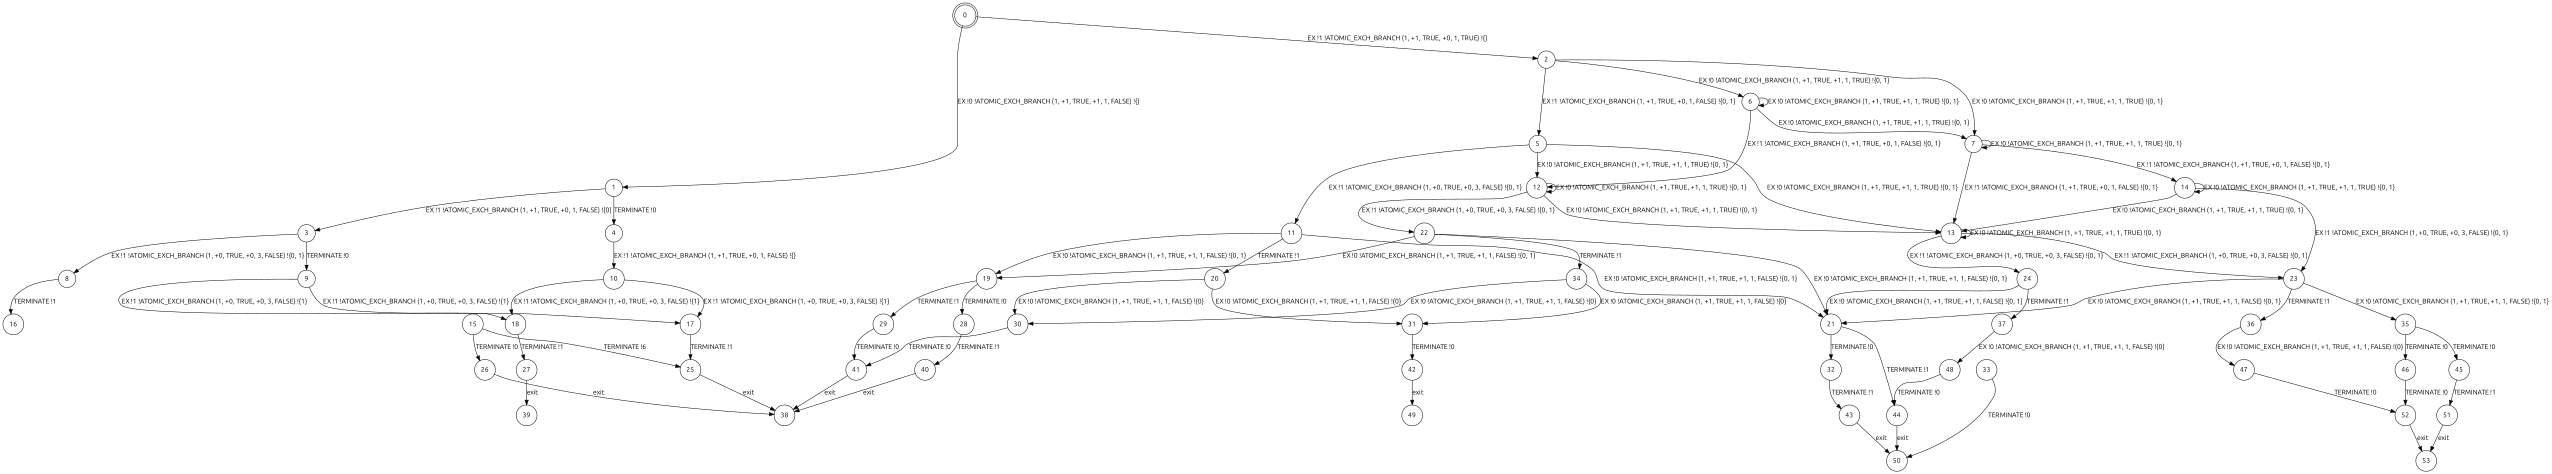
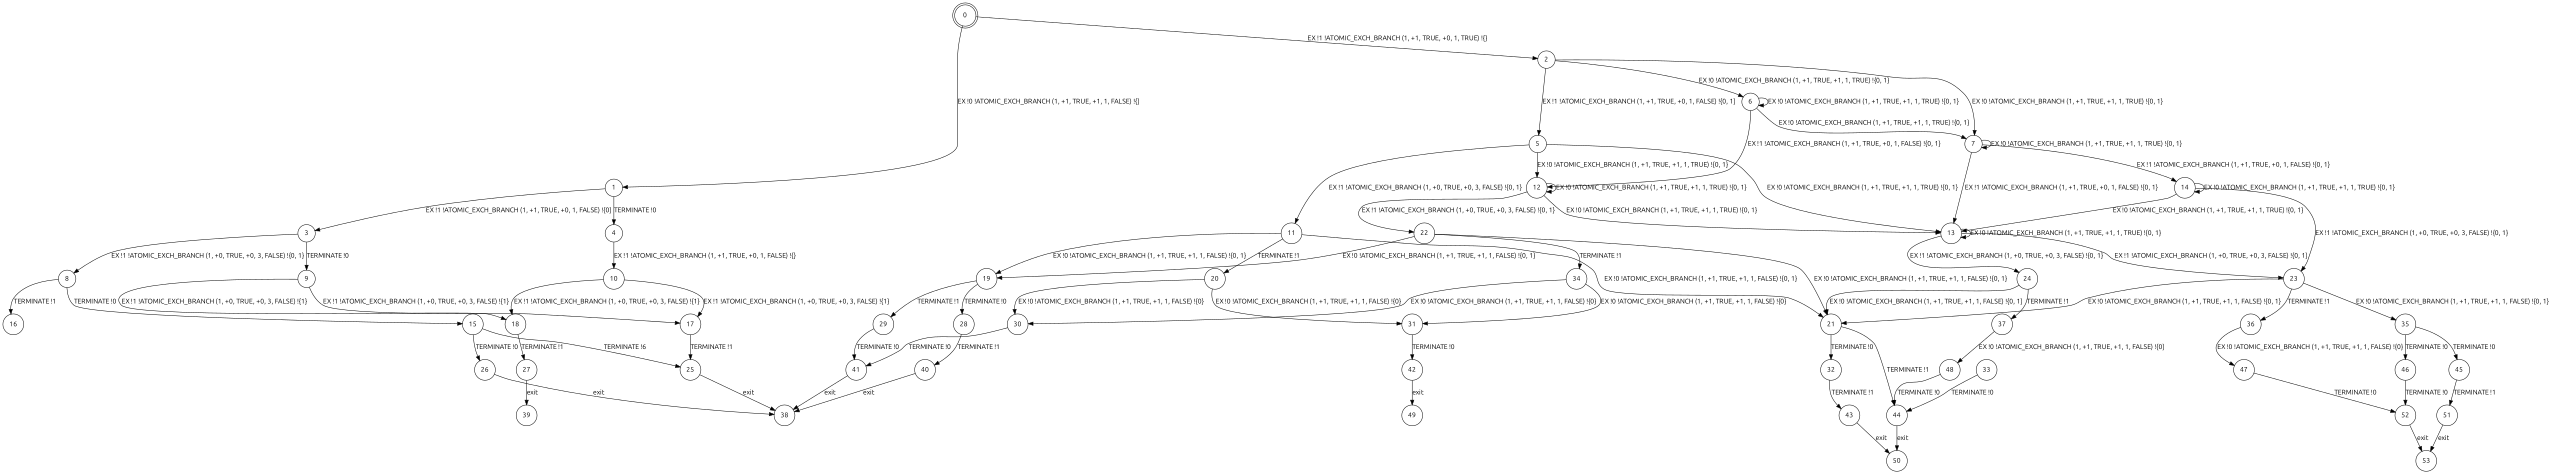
none -> (256, 319)
(1965, 428) -> (1945, 393)
